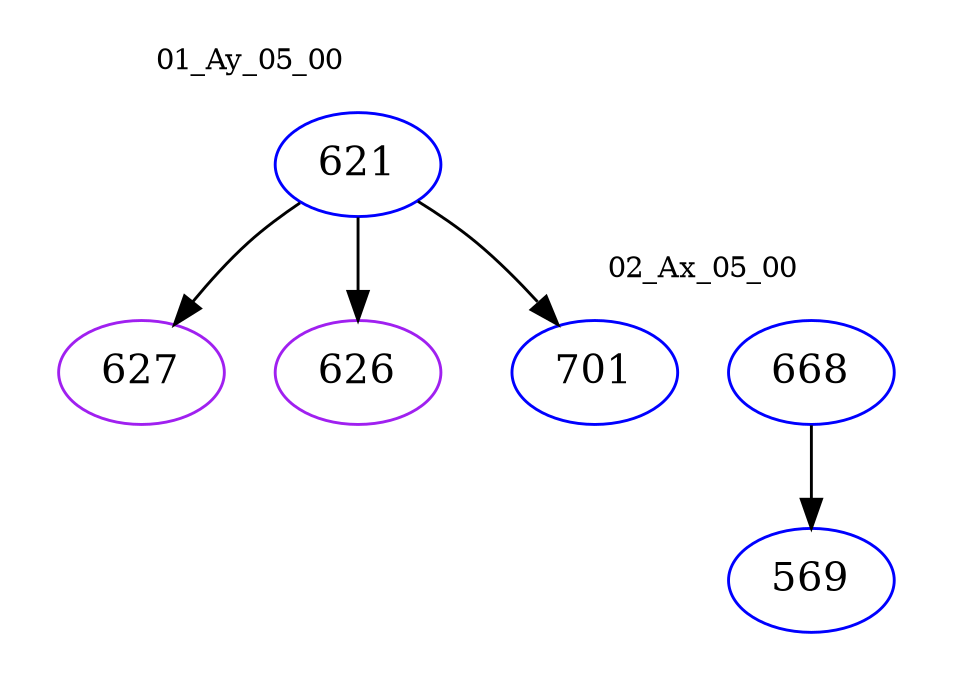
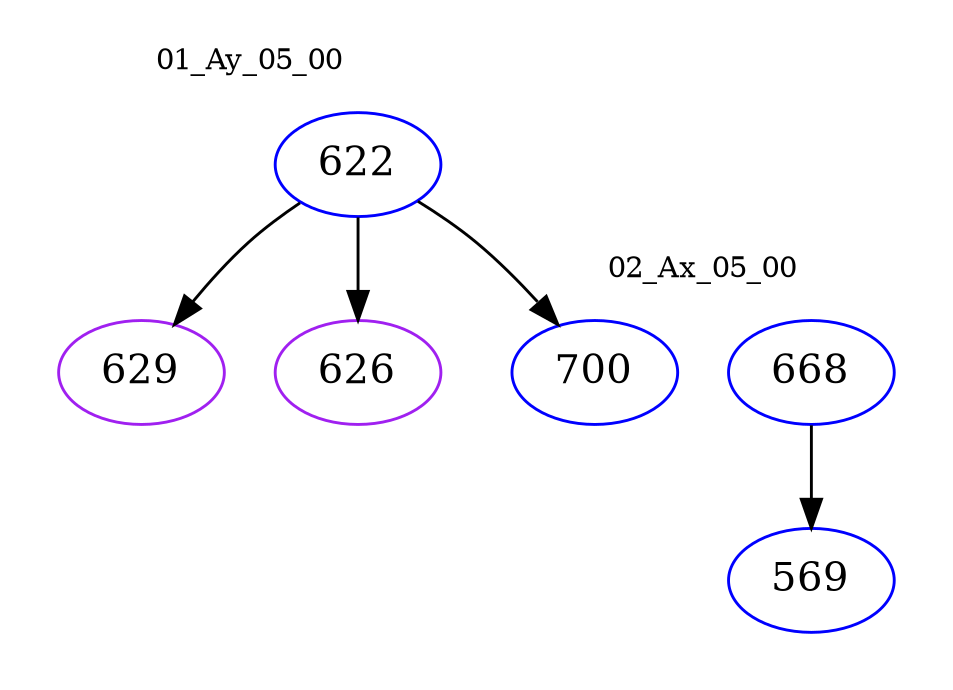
(358, 165) -> (358, 165)
(141, 372) -> (141, 372)
(595, 372) -> (595, 372)
